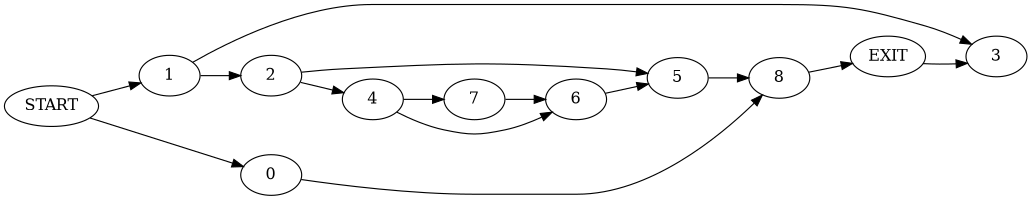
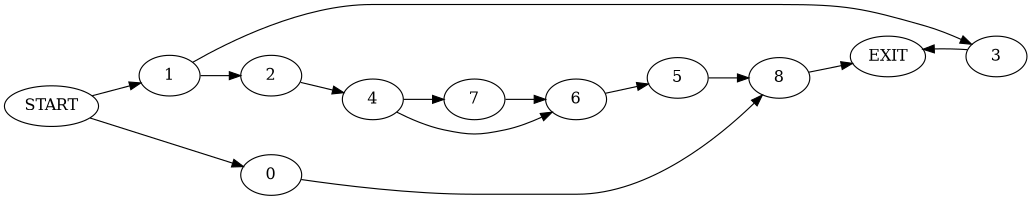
(469, 64) -> none
(940, 64) -> (951, 49)
